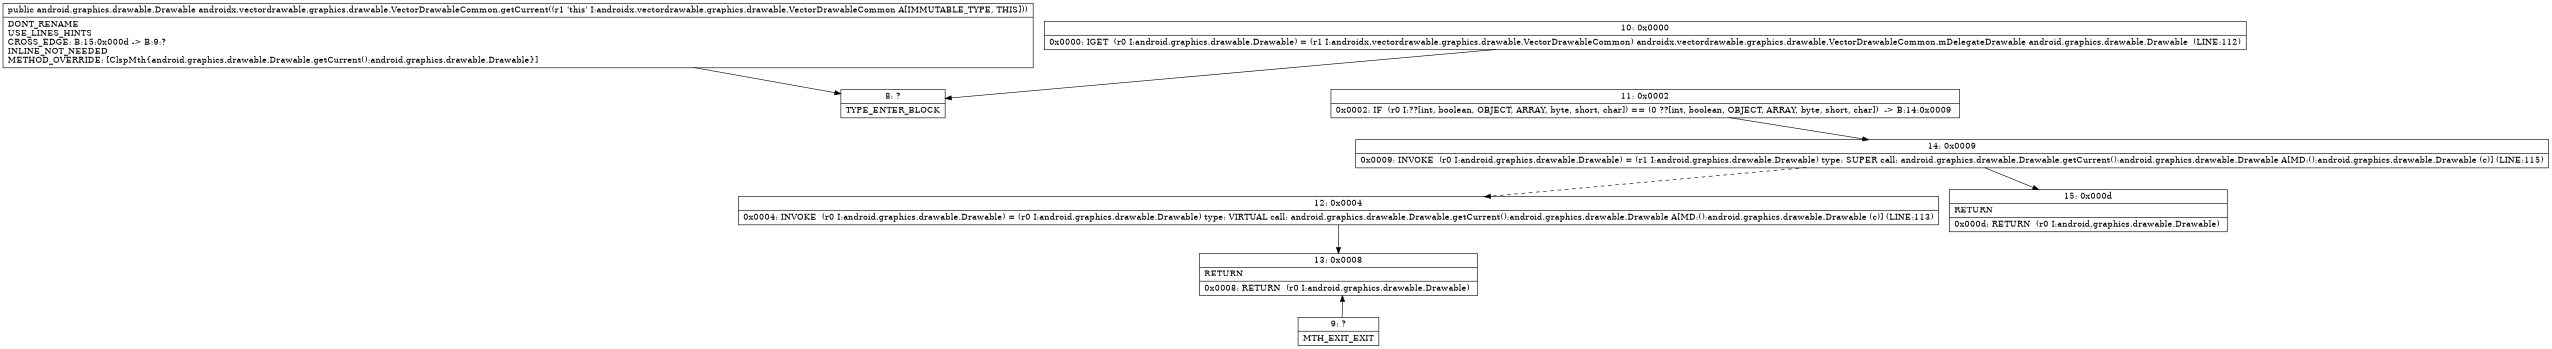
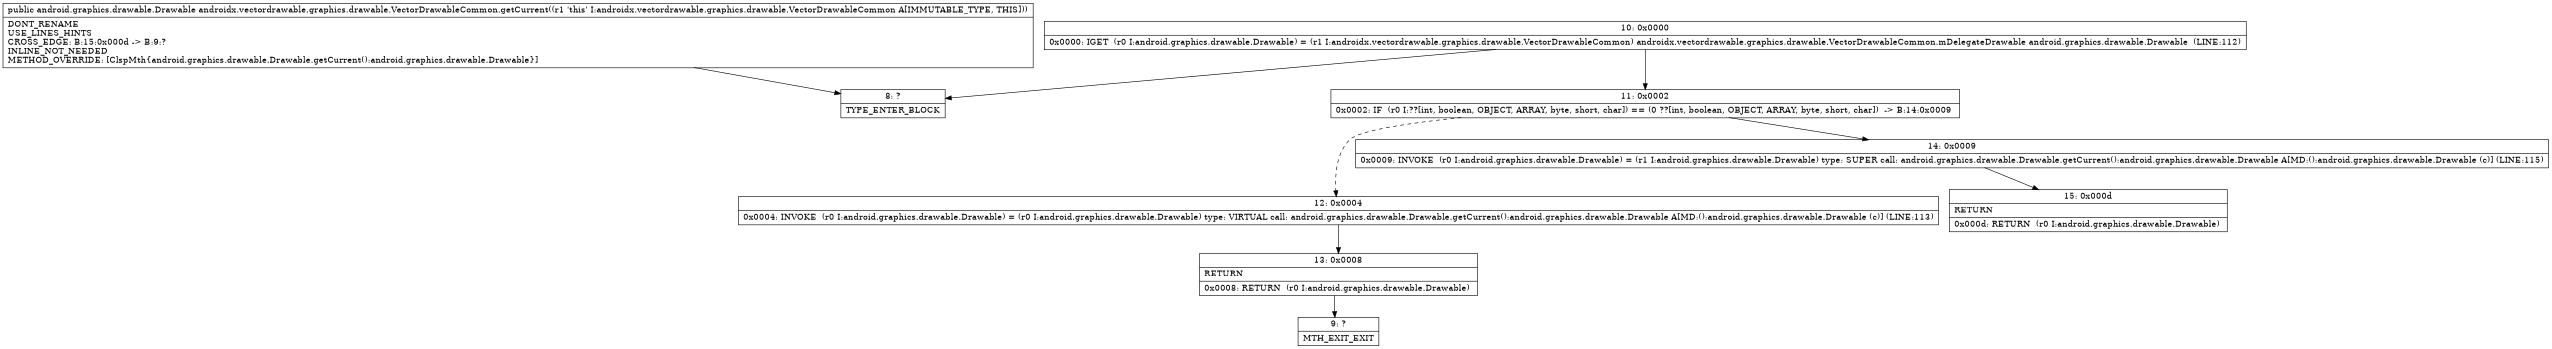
none -> (1645, 67)
(1648, 182) -> (1378, 130)
(1342, 310) -> (1334, 303)
